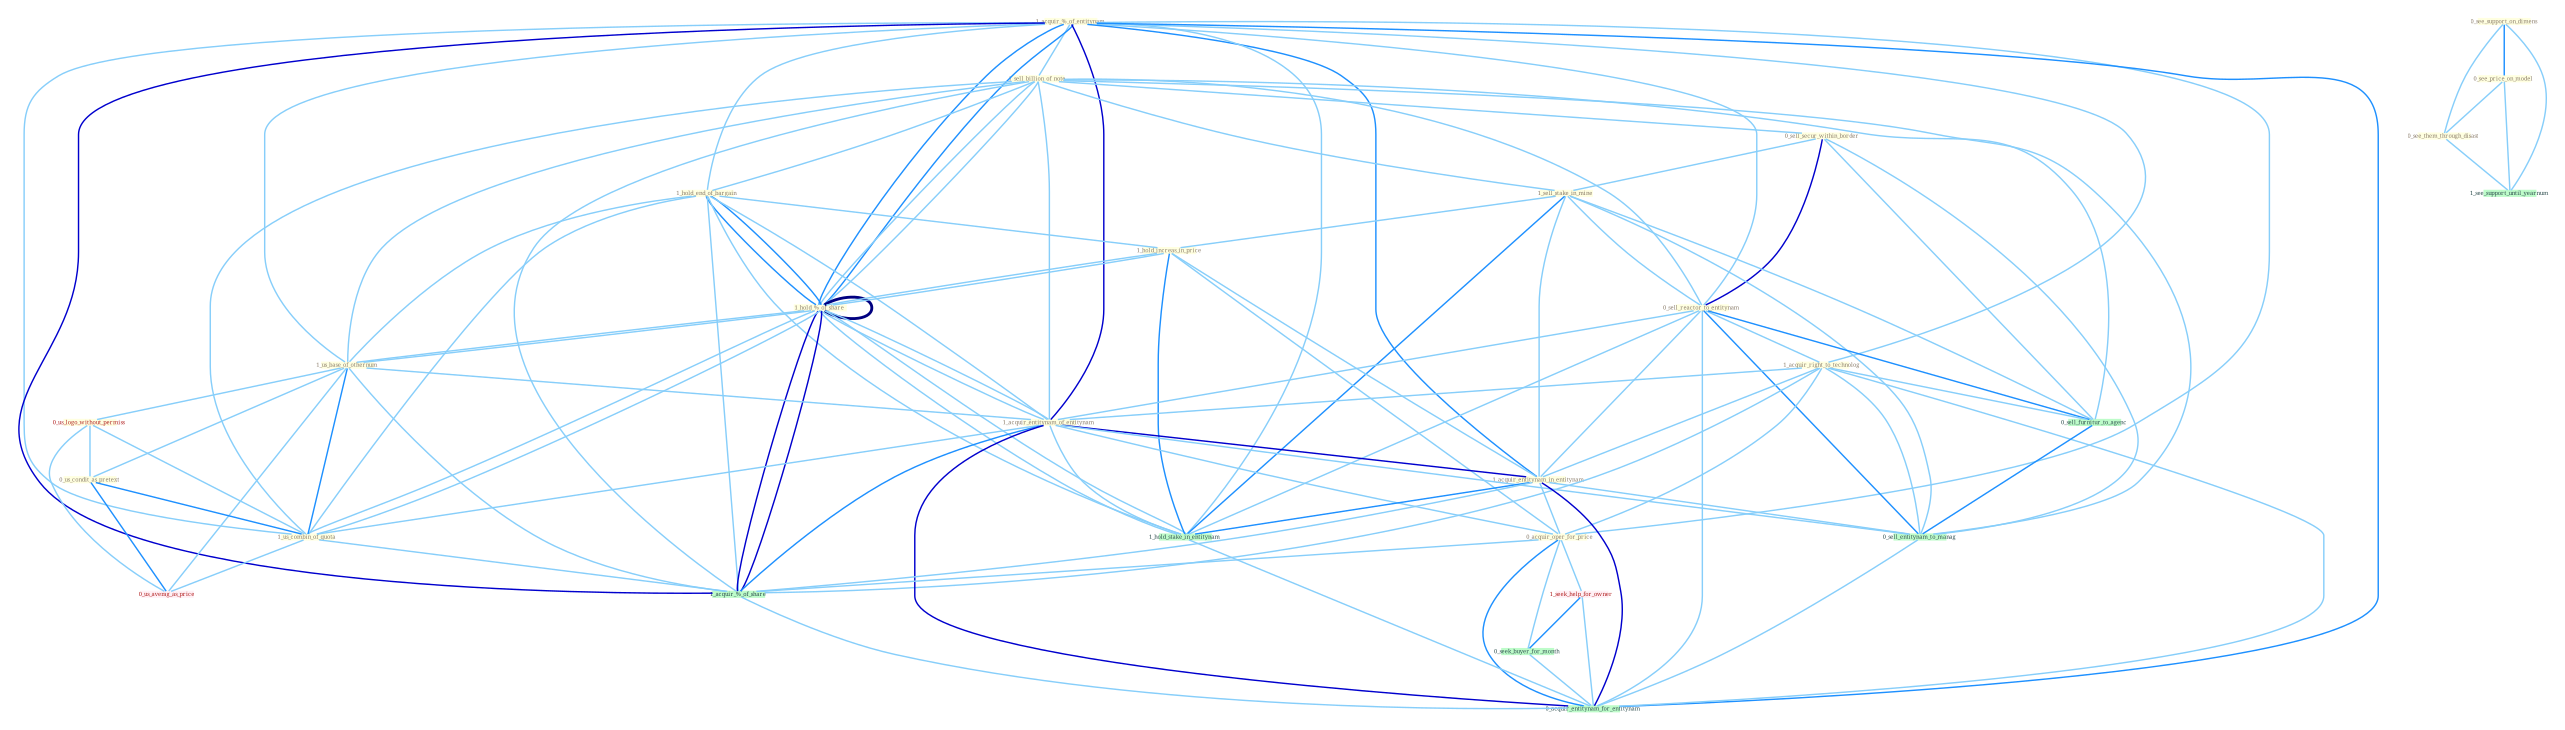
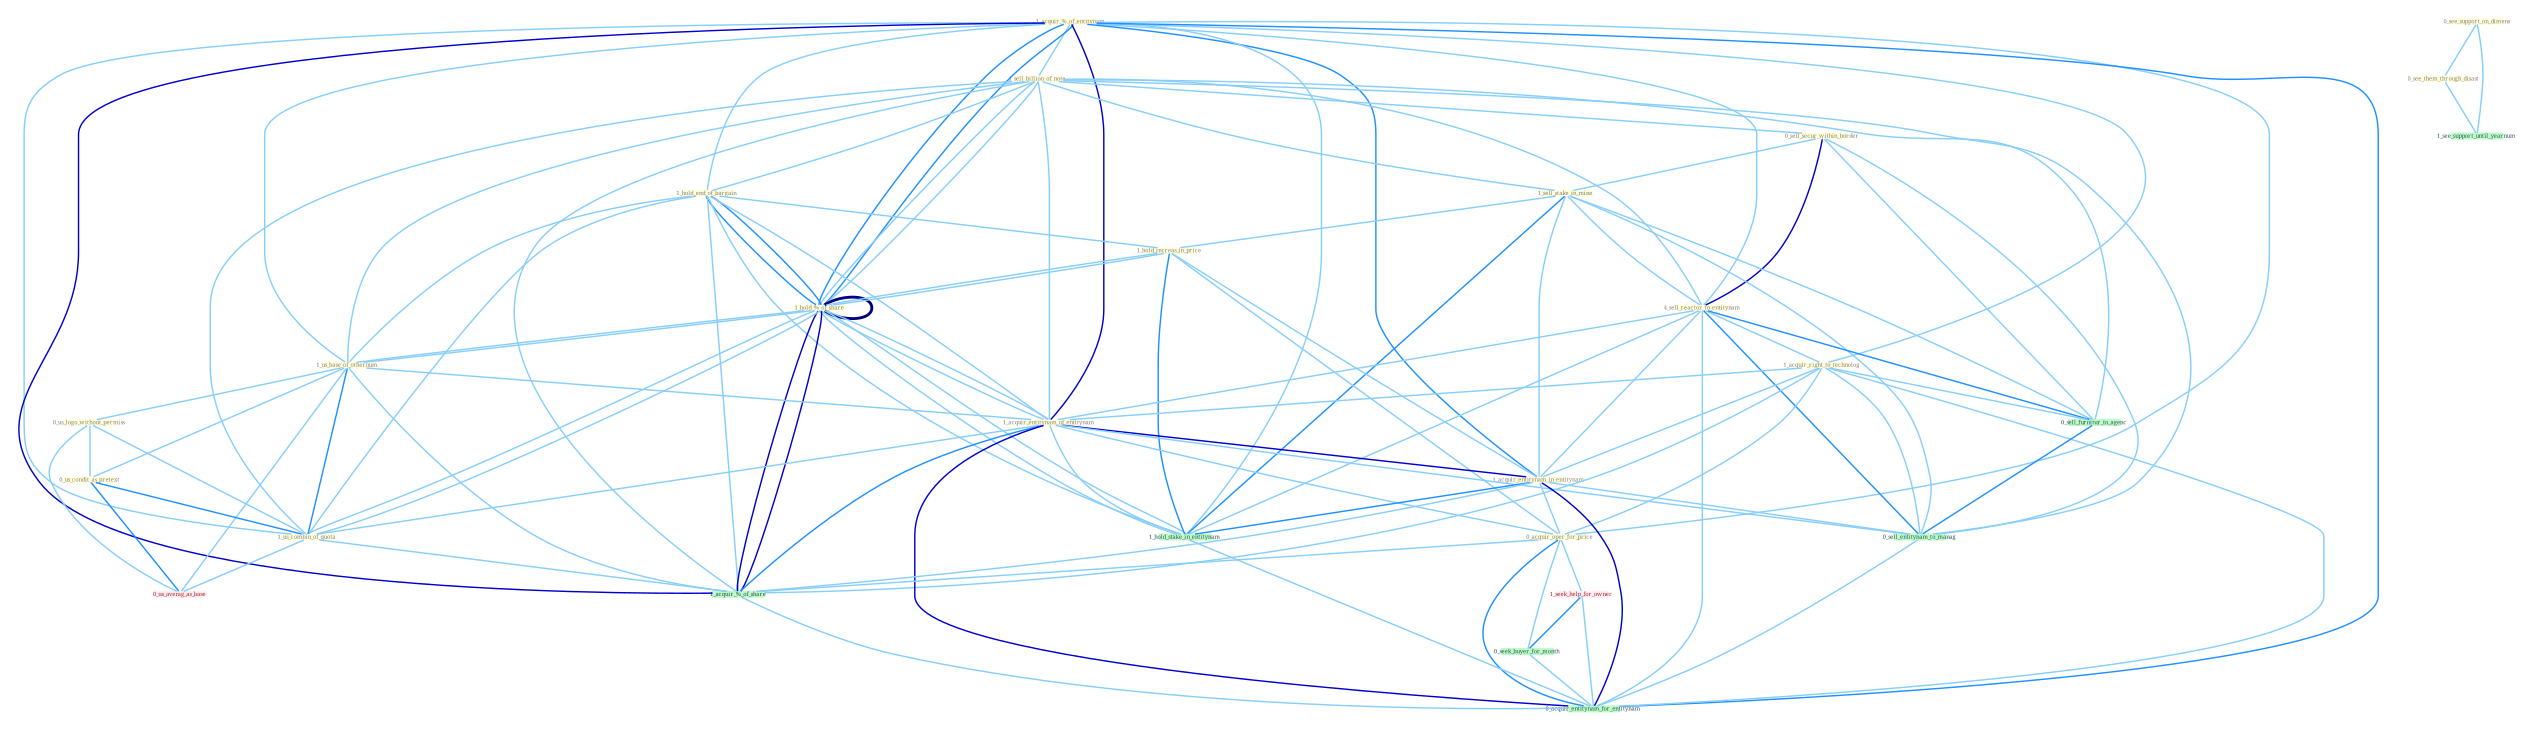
(2504, 79) -> none
(1702, 308) -> (1702, 308)
(90, 422) -> (90, 422)
(167, 594) -> (180, 594)
